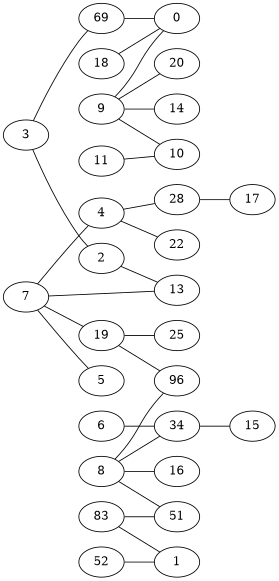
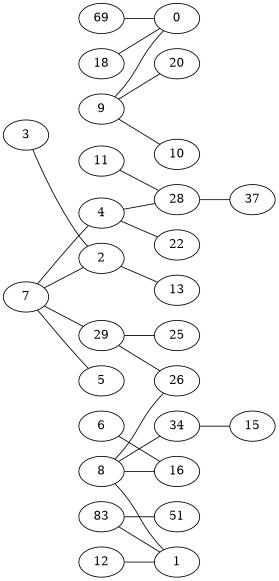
(58, 74) -> none
(177, 109) -> none
(139, 158) -> (139, 180)
(253, 200) -> (253, 200)
(102, 294) -> (64, 278)
(102, 336) -> (102, 336)
(177, 381) -> (177, 381)
(133, 426) -> (134, 446)
(139, 494) -> (136, 511)
(102, 562) -> (102, 562)
